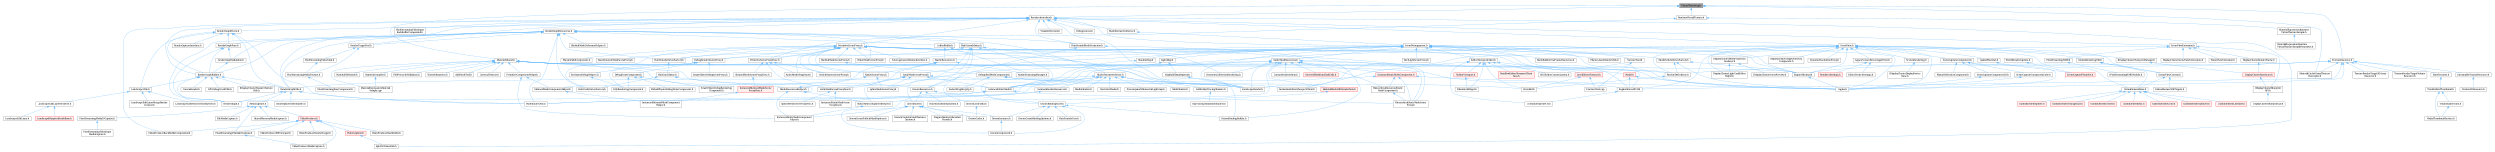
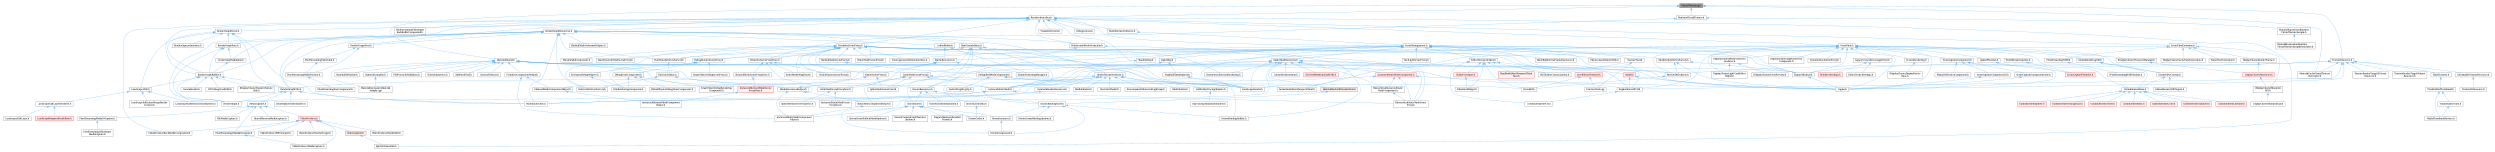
(1069, 119) -> none
